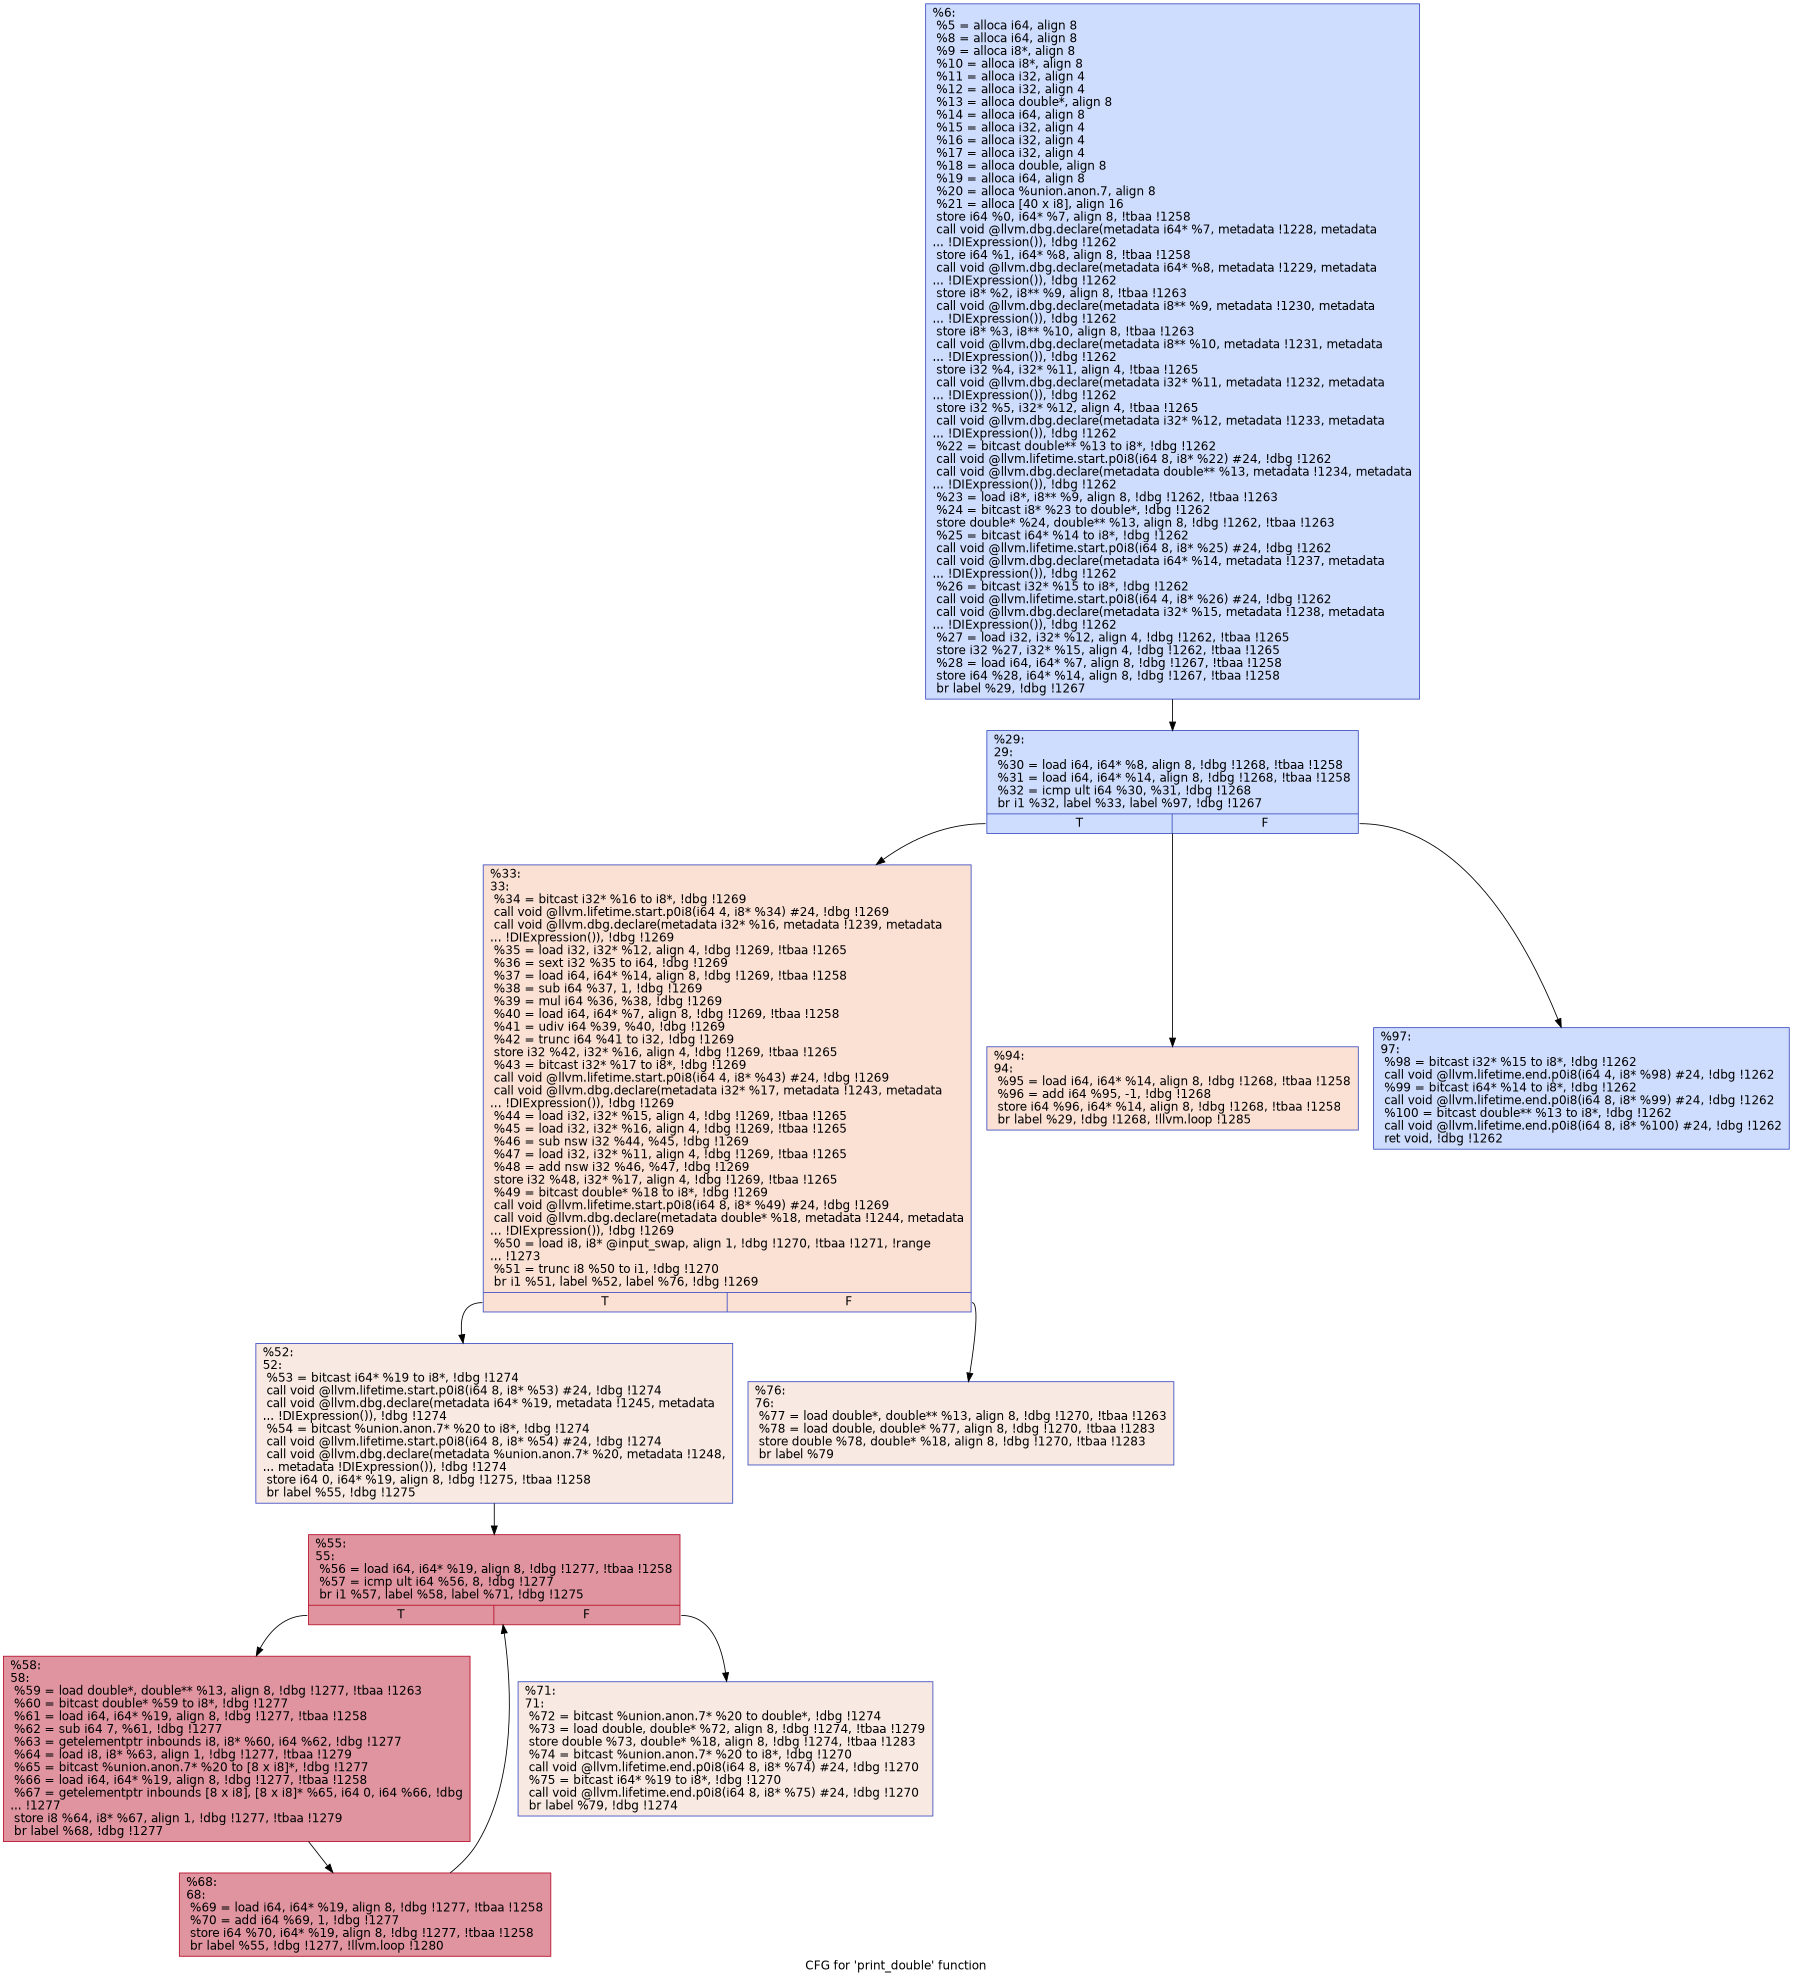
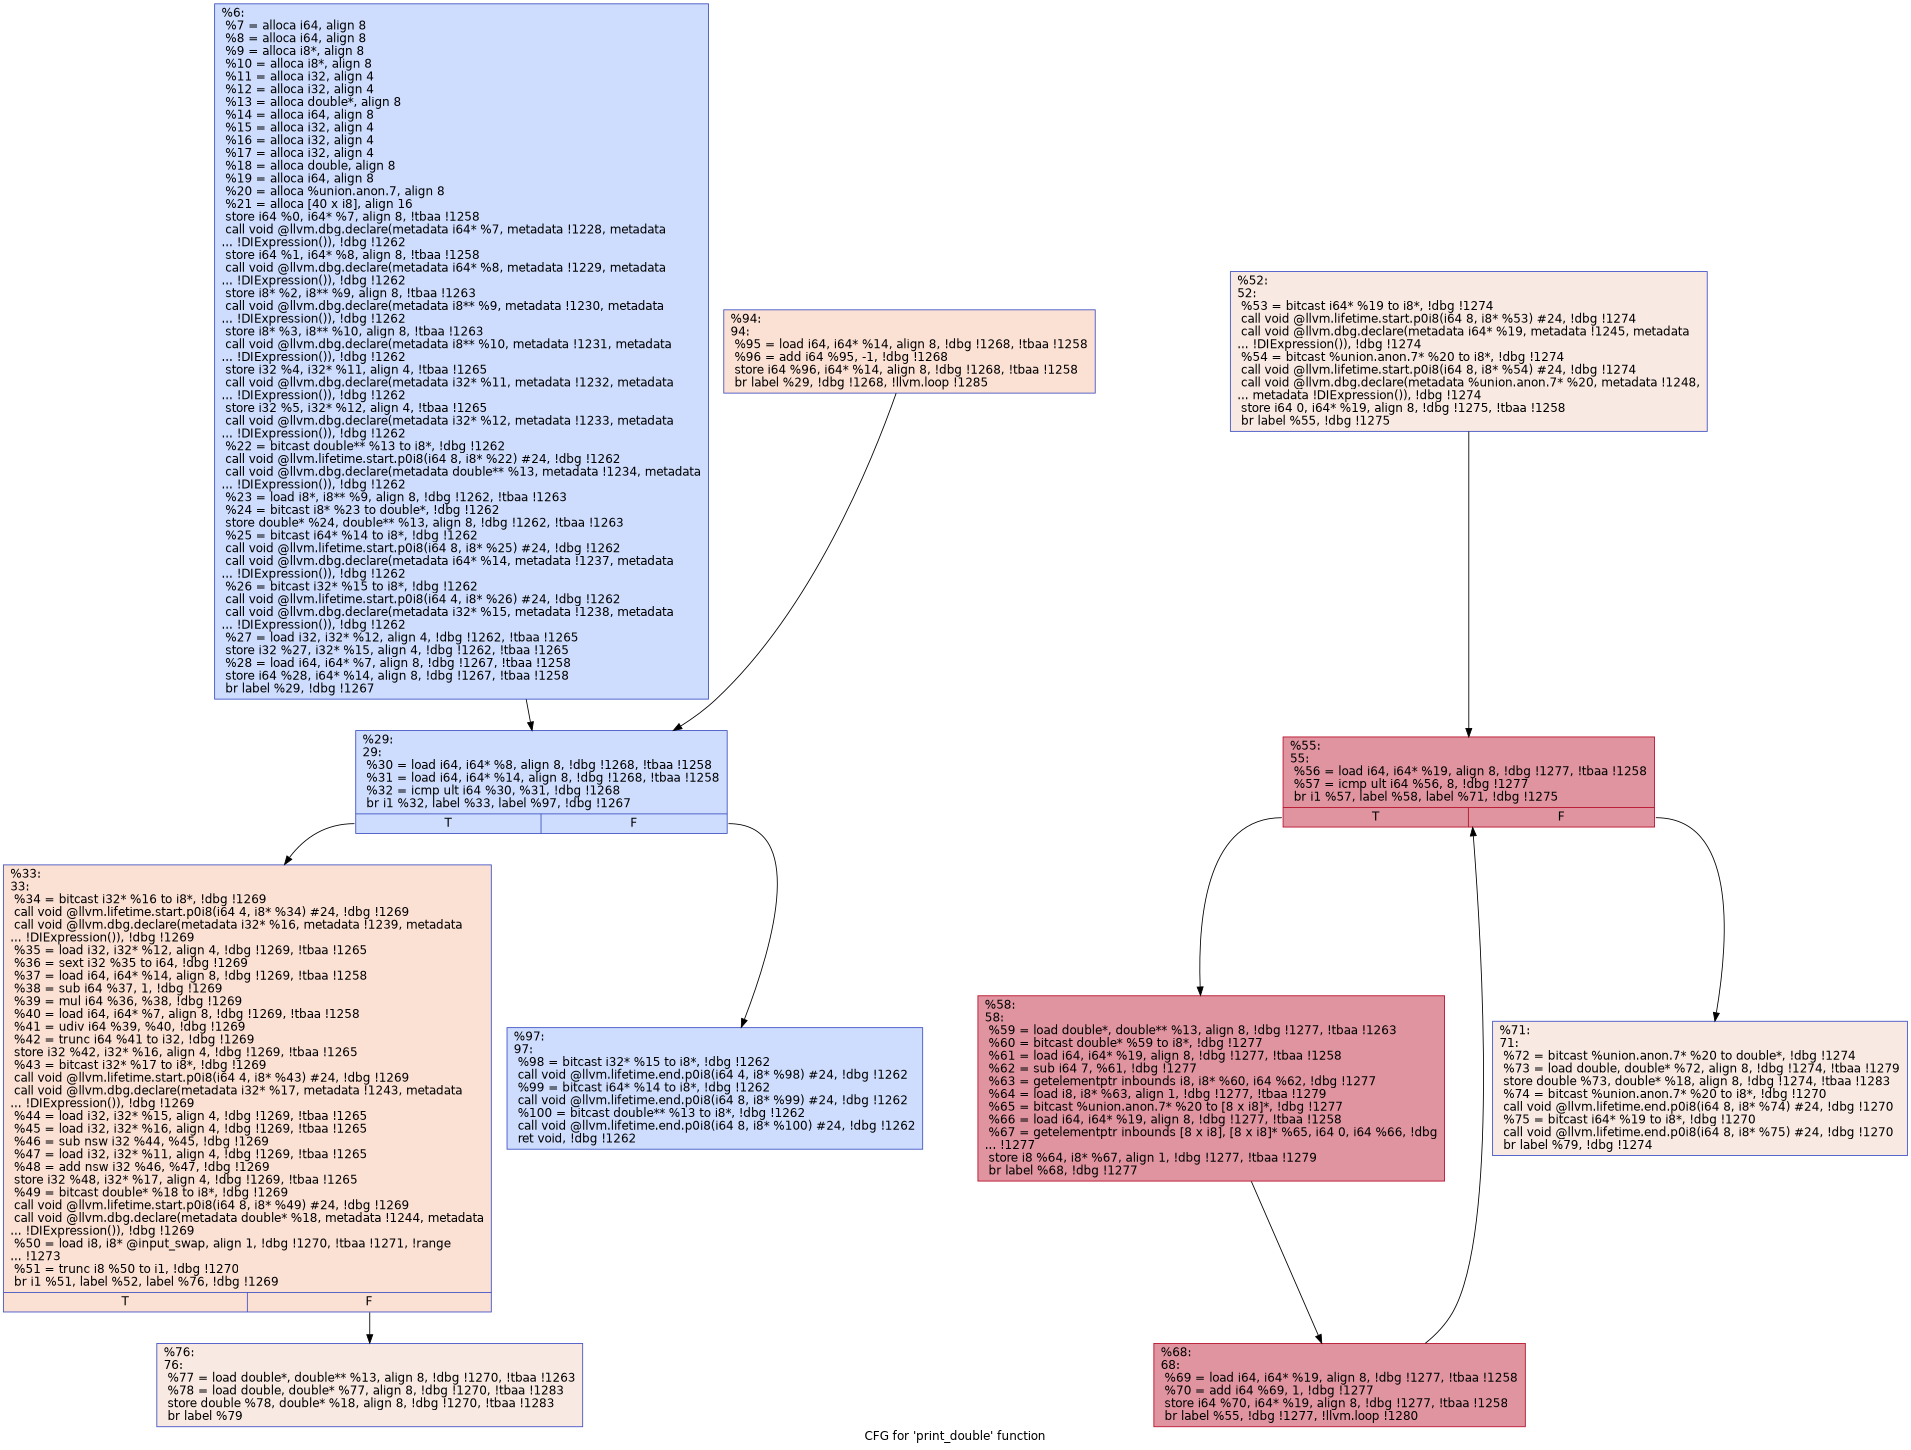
(1005, 26) -> (294, 26)
(1173, 936) -> (812, 576)
(464, 1313) -> none
